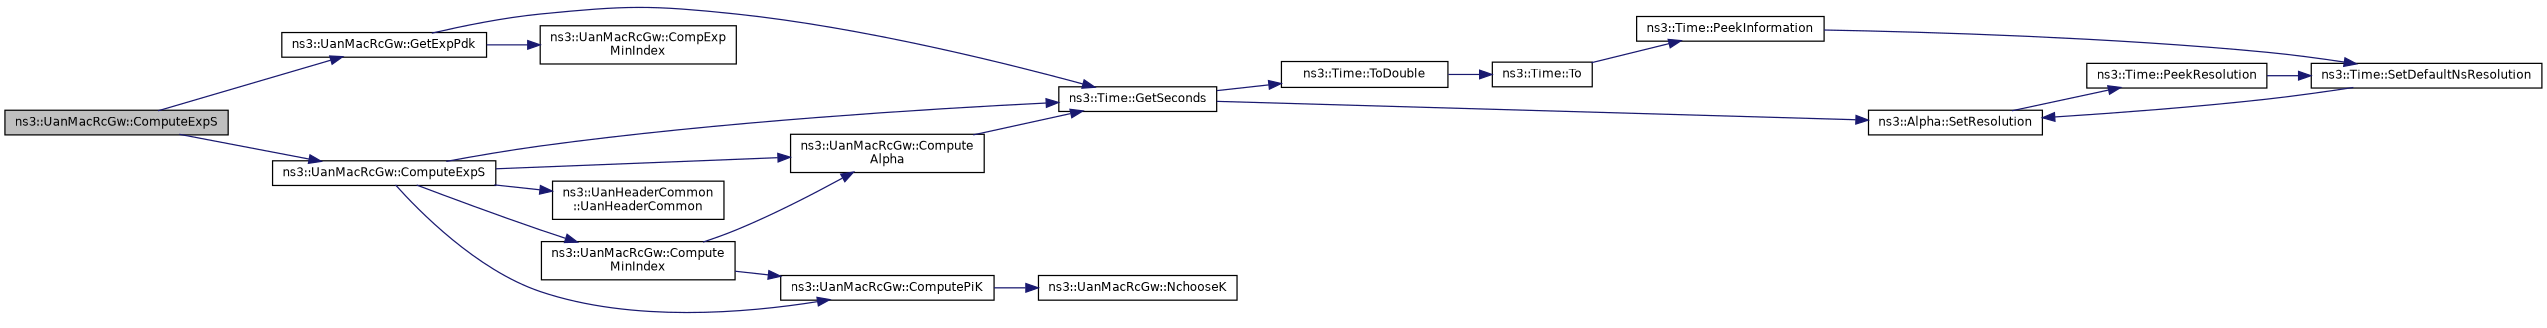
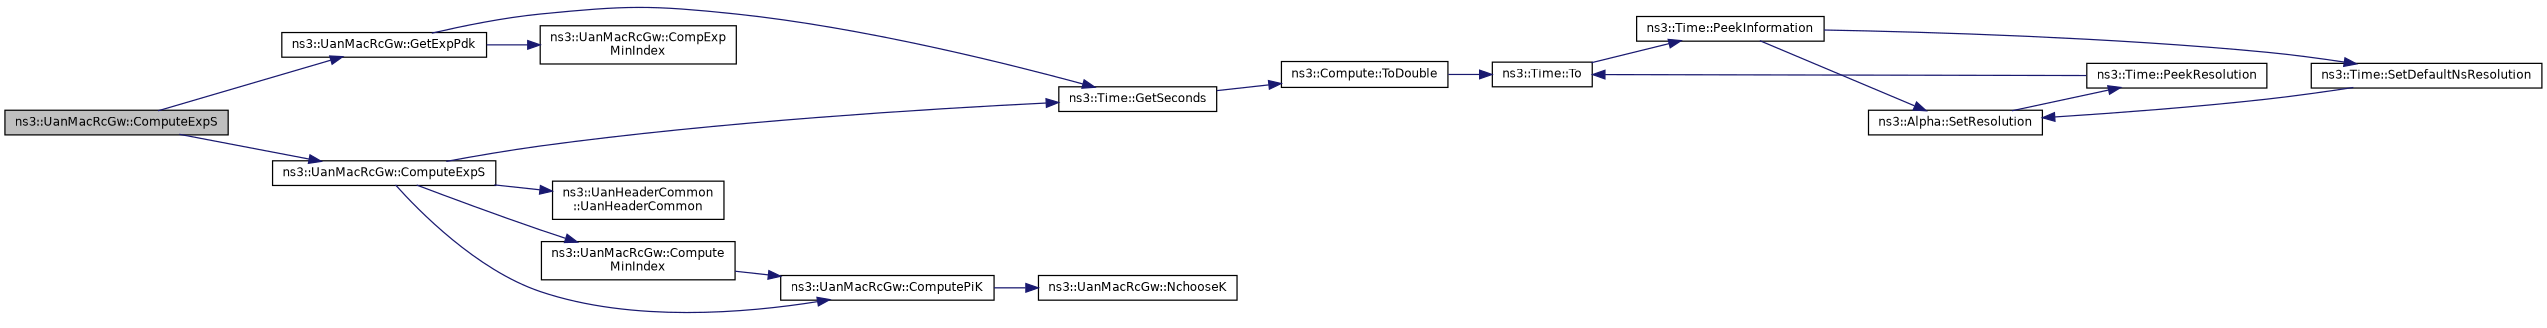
(1365, 74) -> (1365, 74)
(2283, 76) -> (1870, 75)
(1536, 111) -> (1822, 67)
(887, 153) -> none
